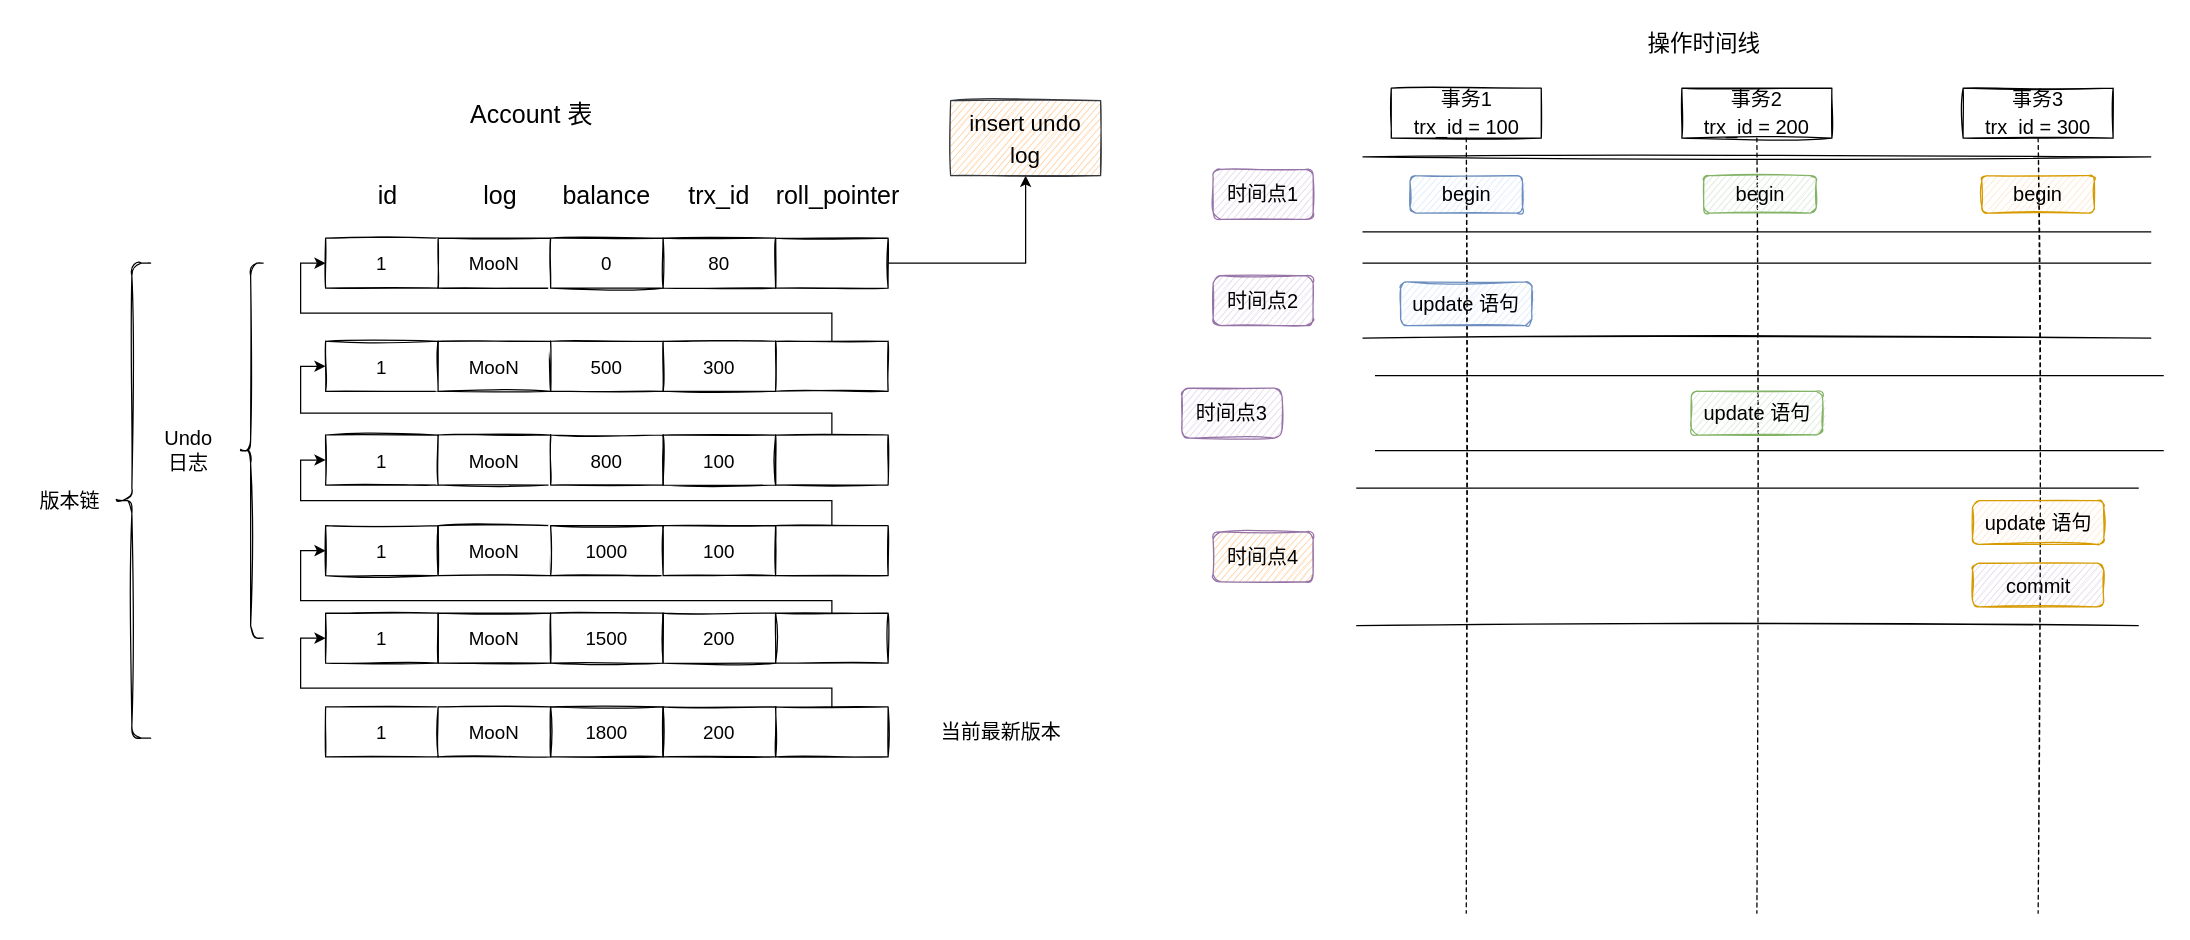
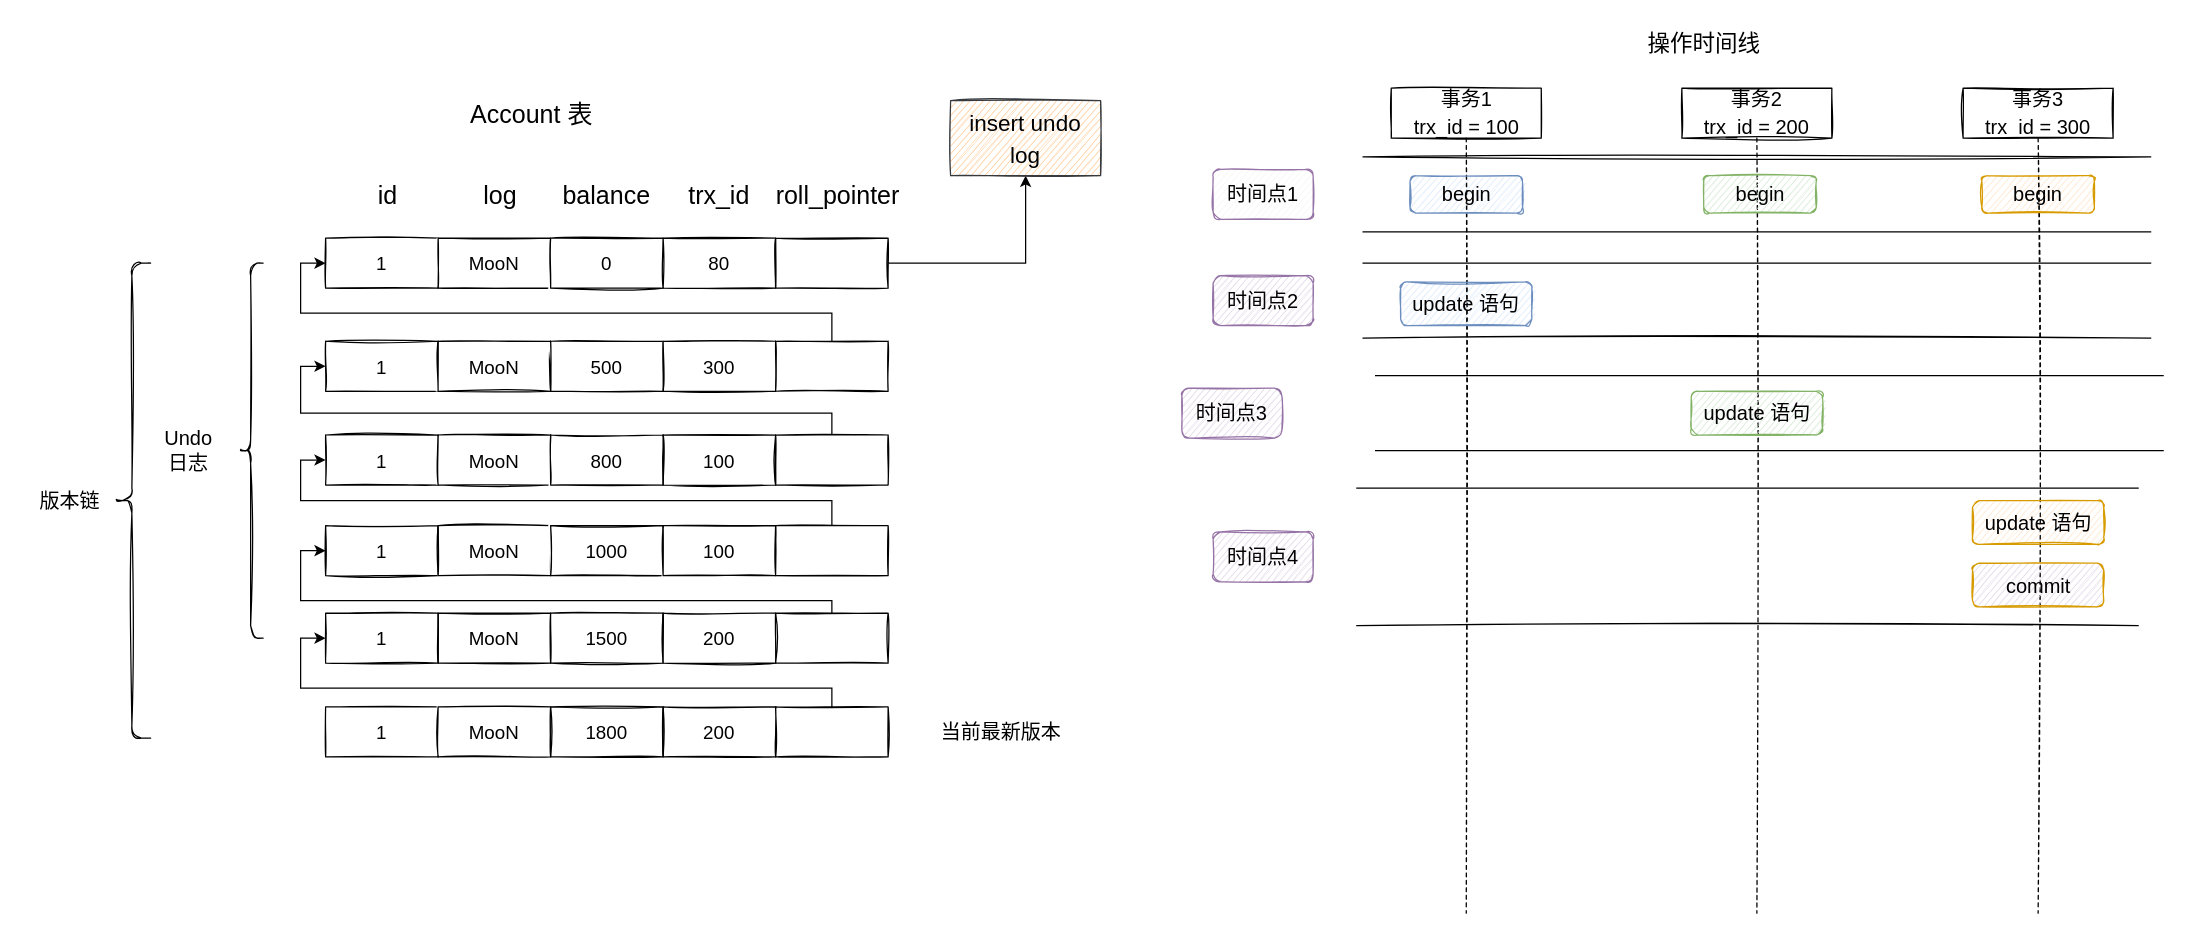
(1263, 194) -> (1263, 194)
(1263, 557) -> (1263, 557)
